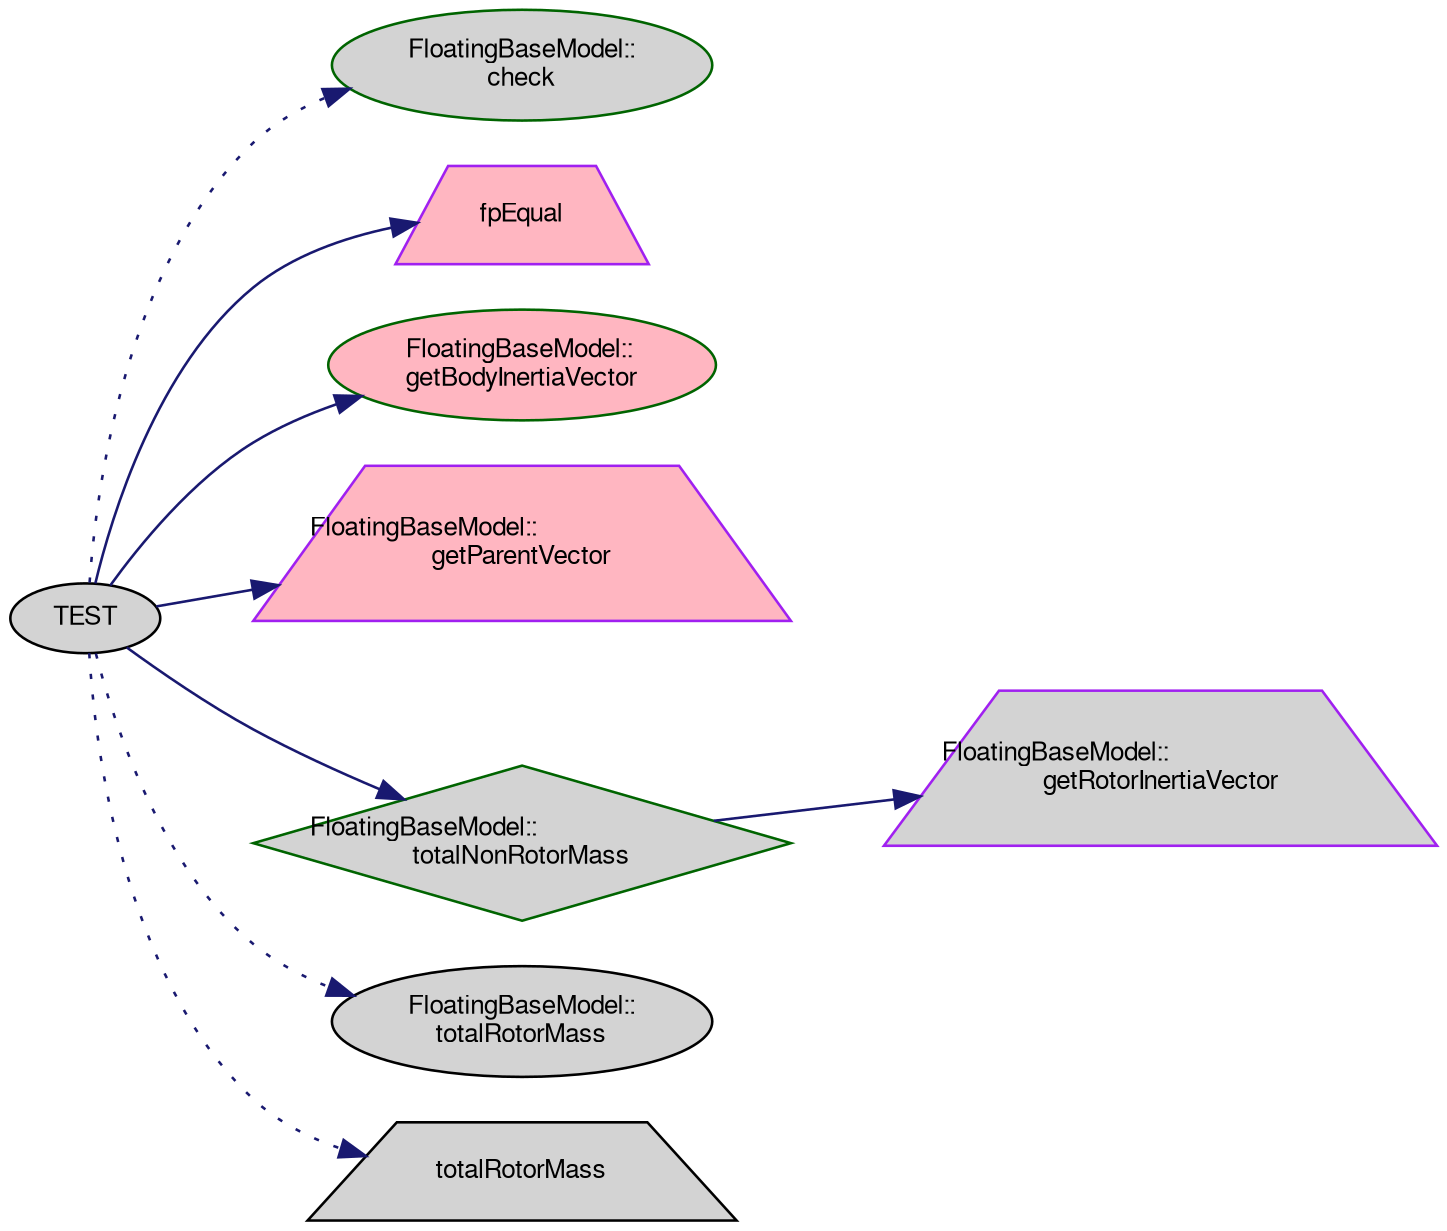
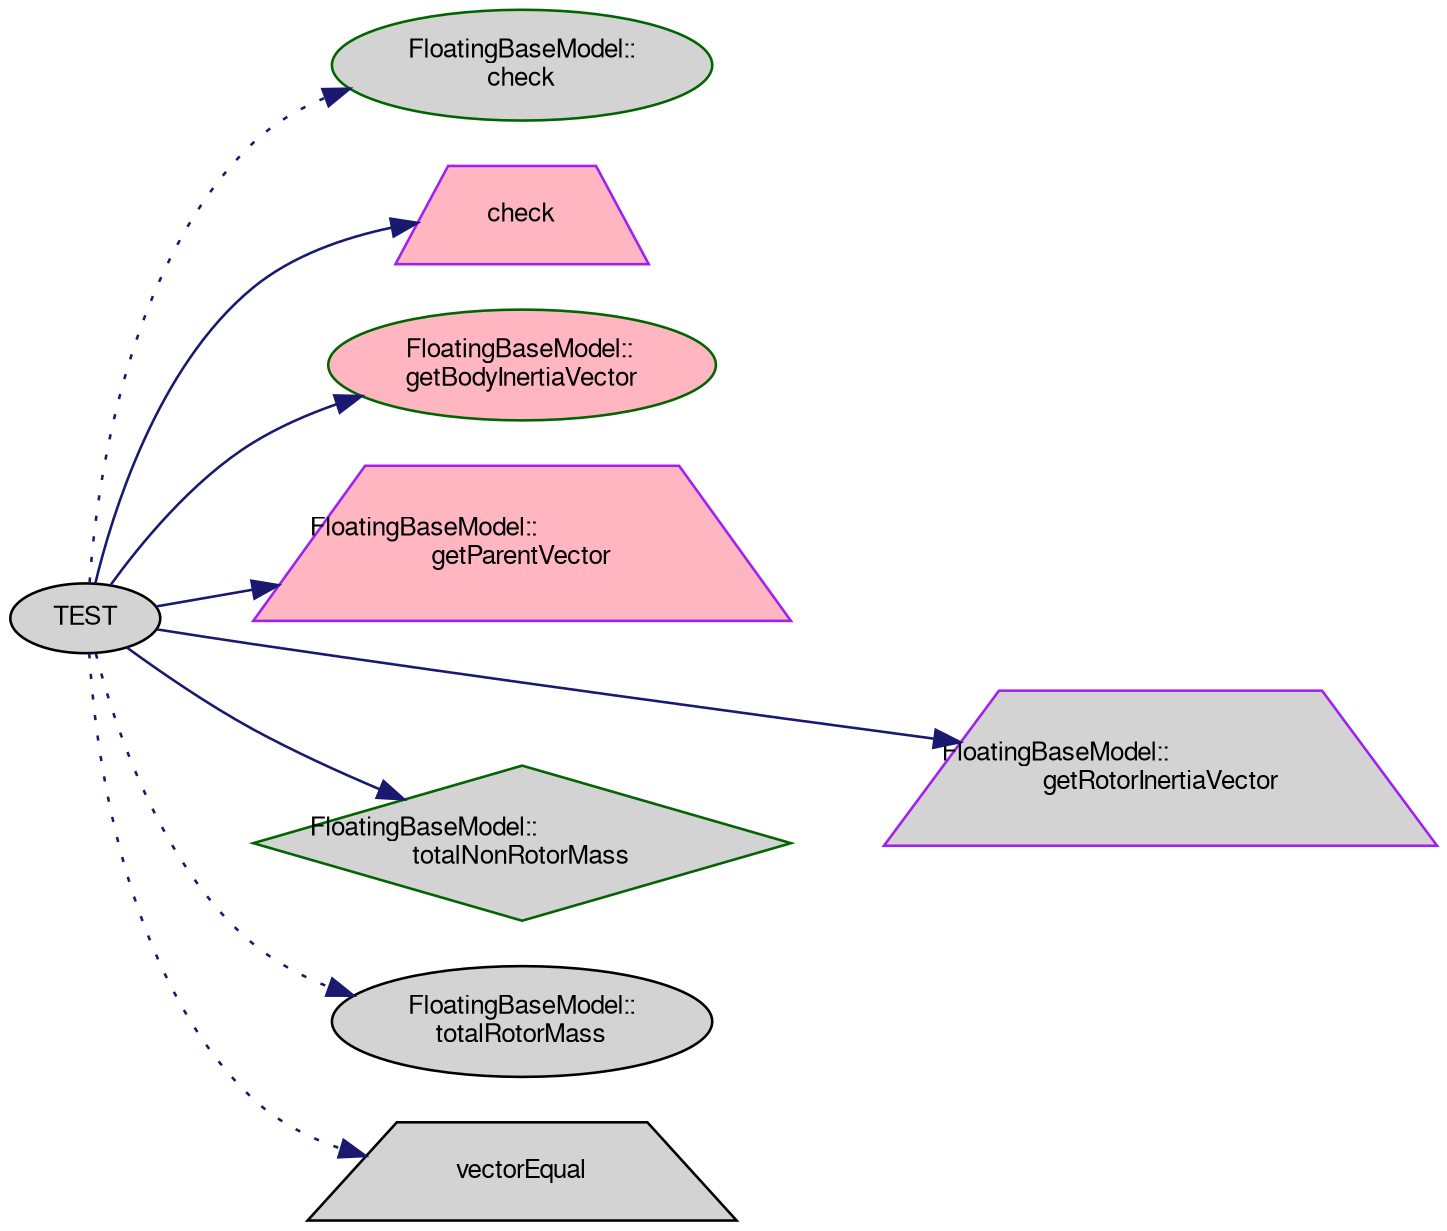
(522, 215) -> (522, 215)
(804, 810) -> (545, 686)
(522, 1171) -> (522, 1171)
